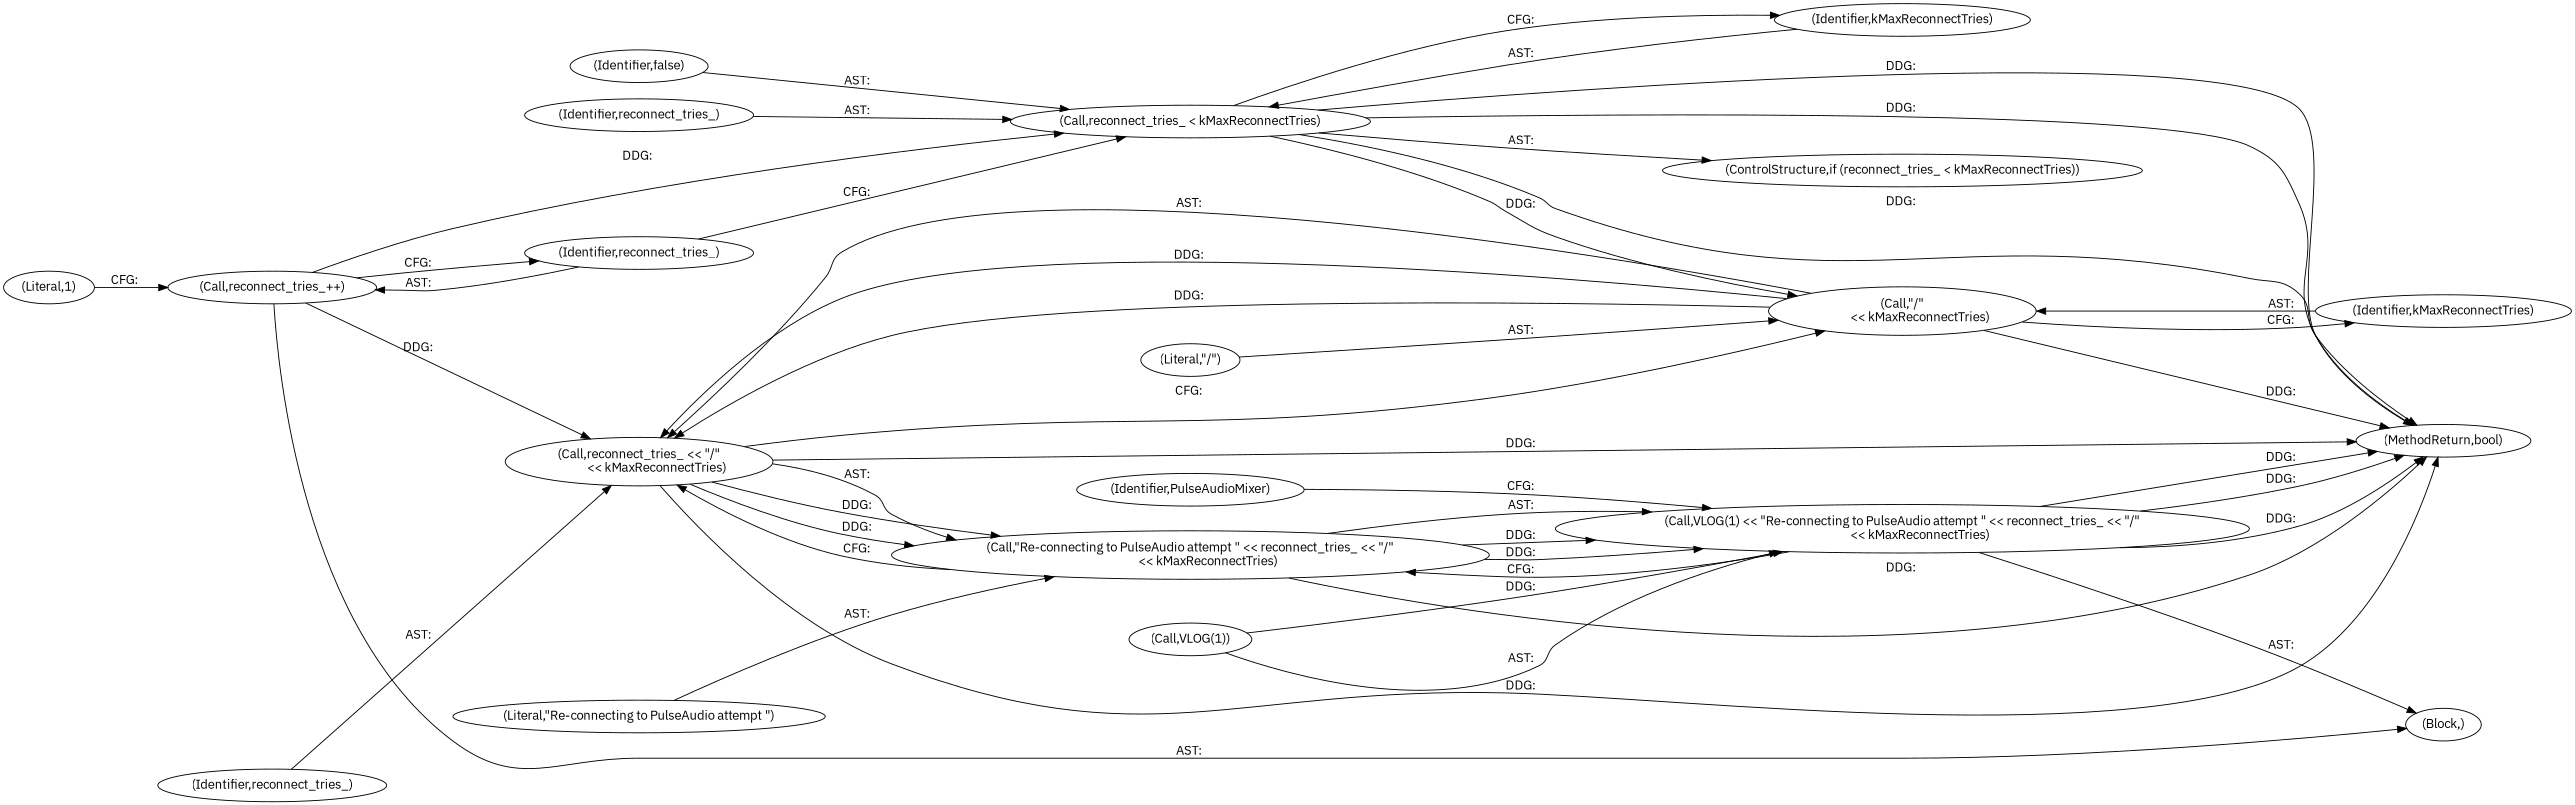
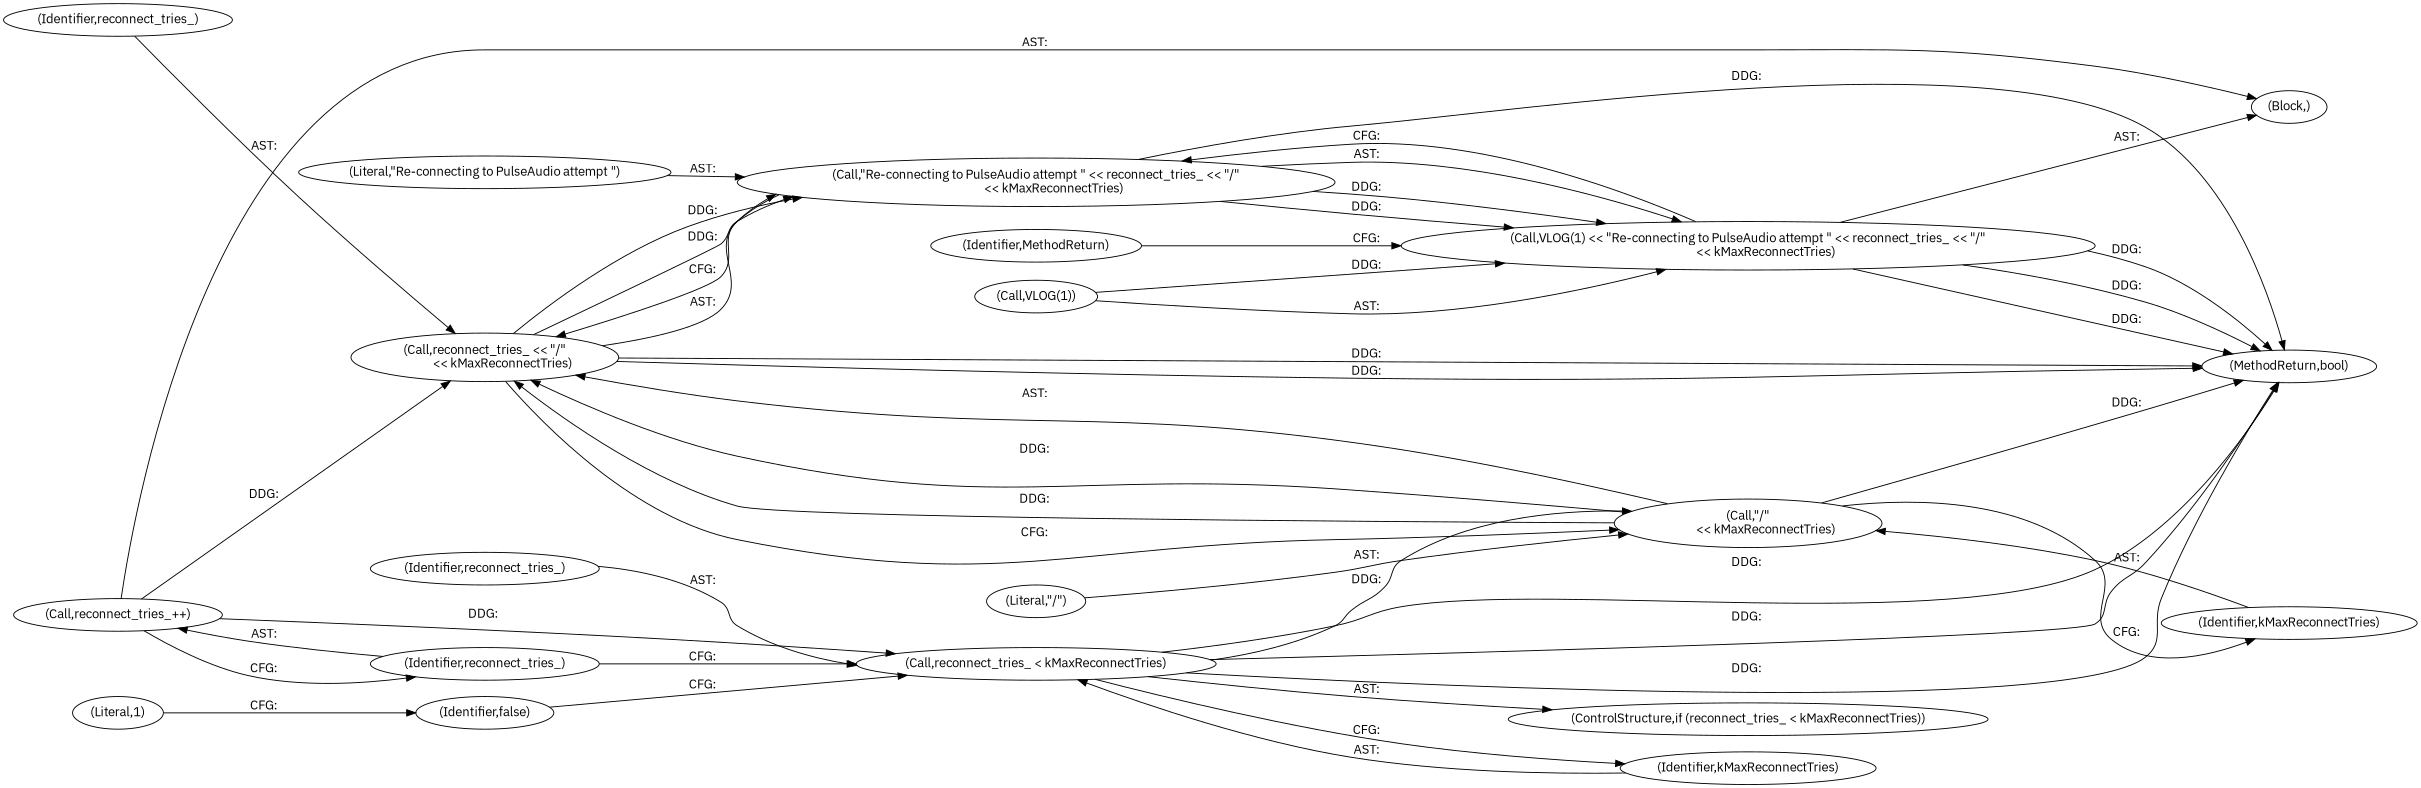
(858, 81) -> (704, 685)
(127, 288) -> (285, 713)
(1190, 490) -> (1036, 246)
